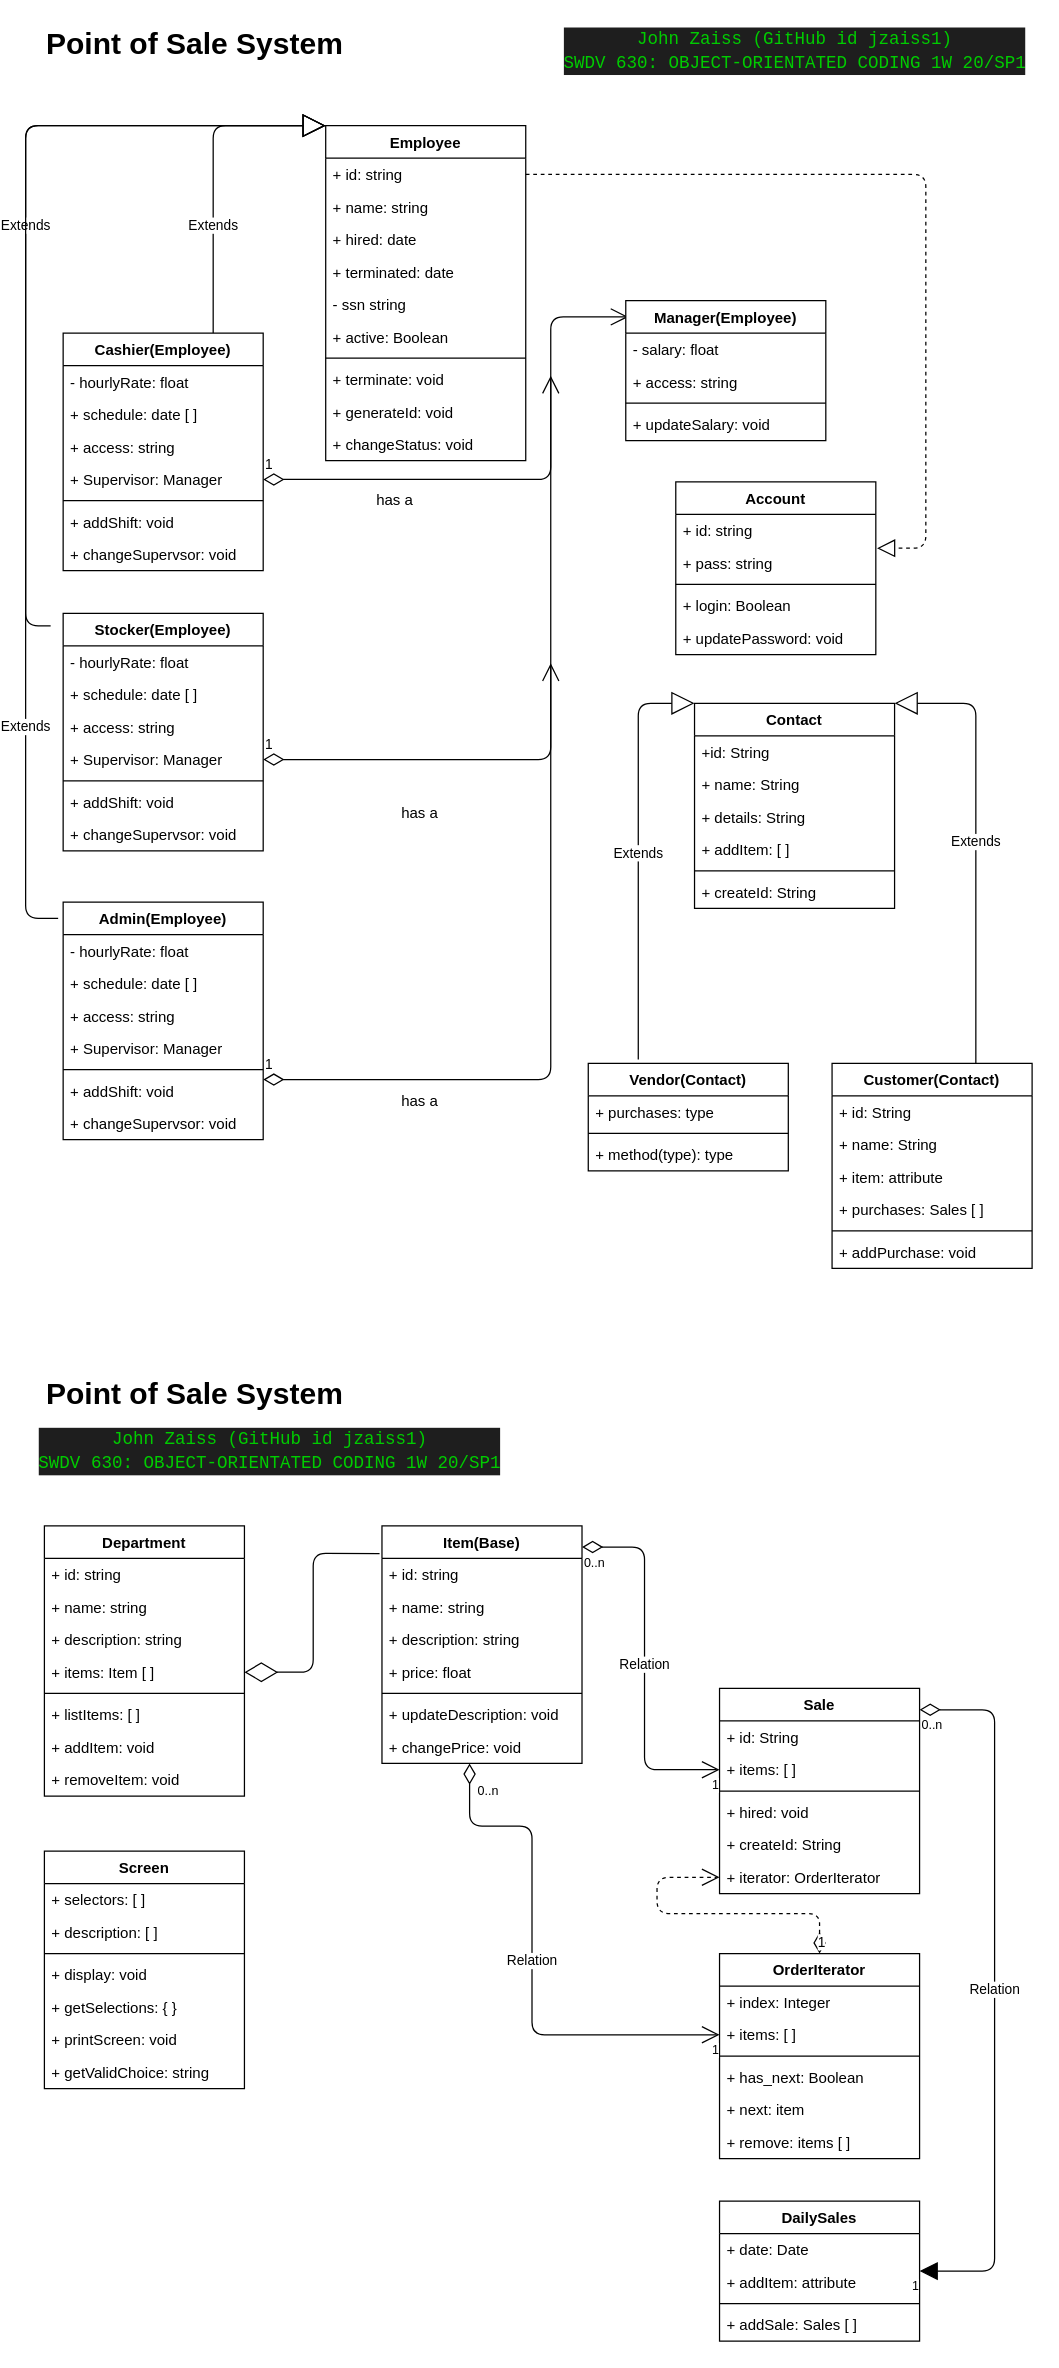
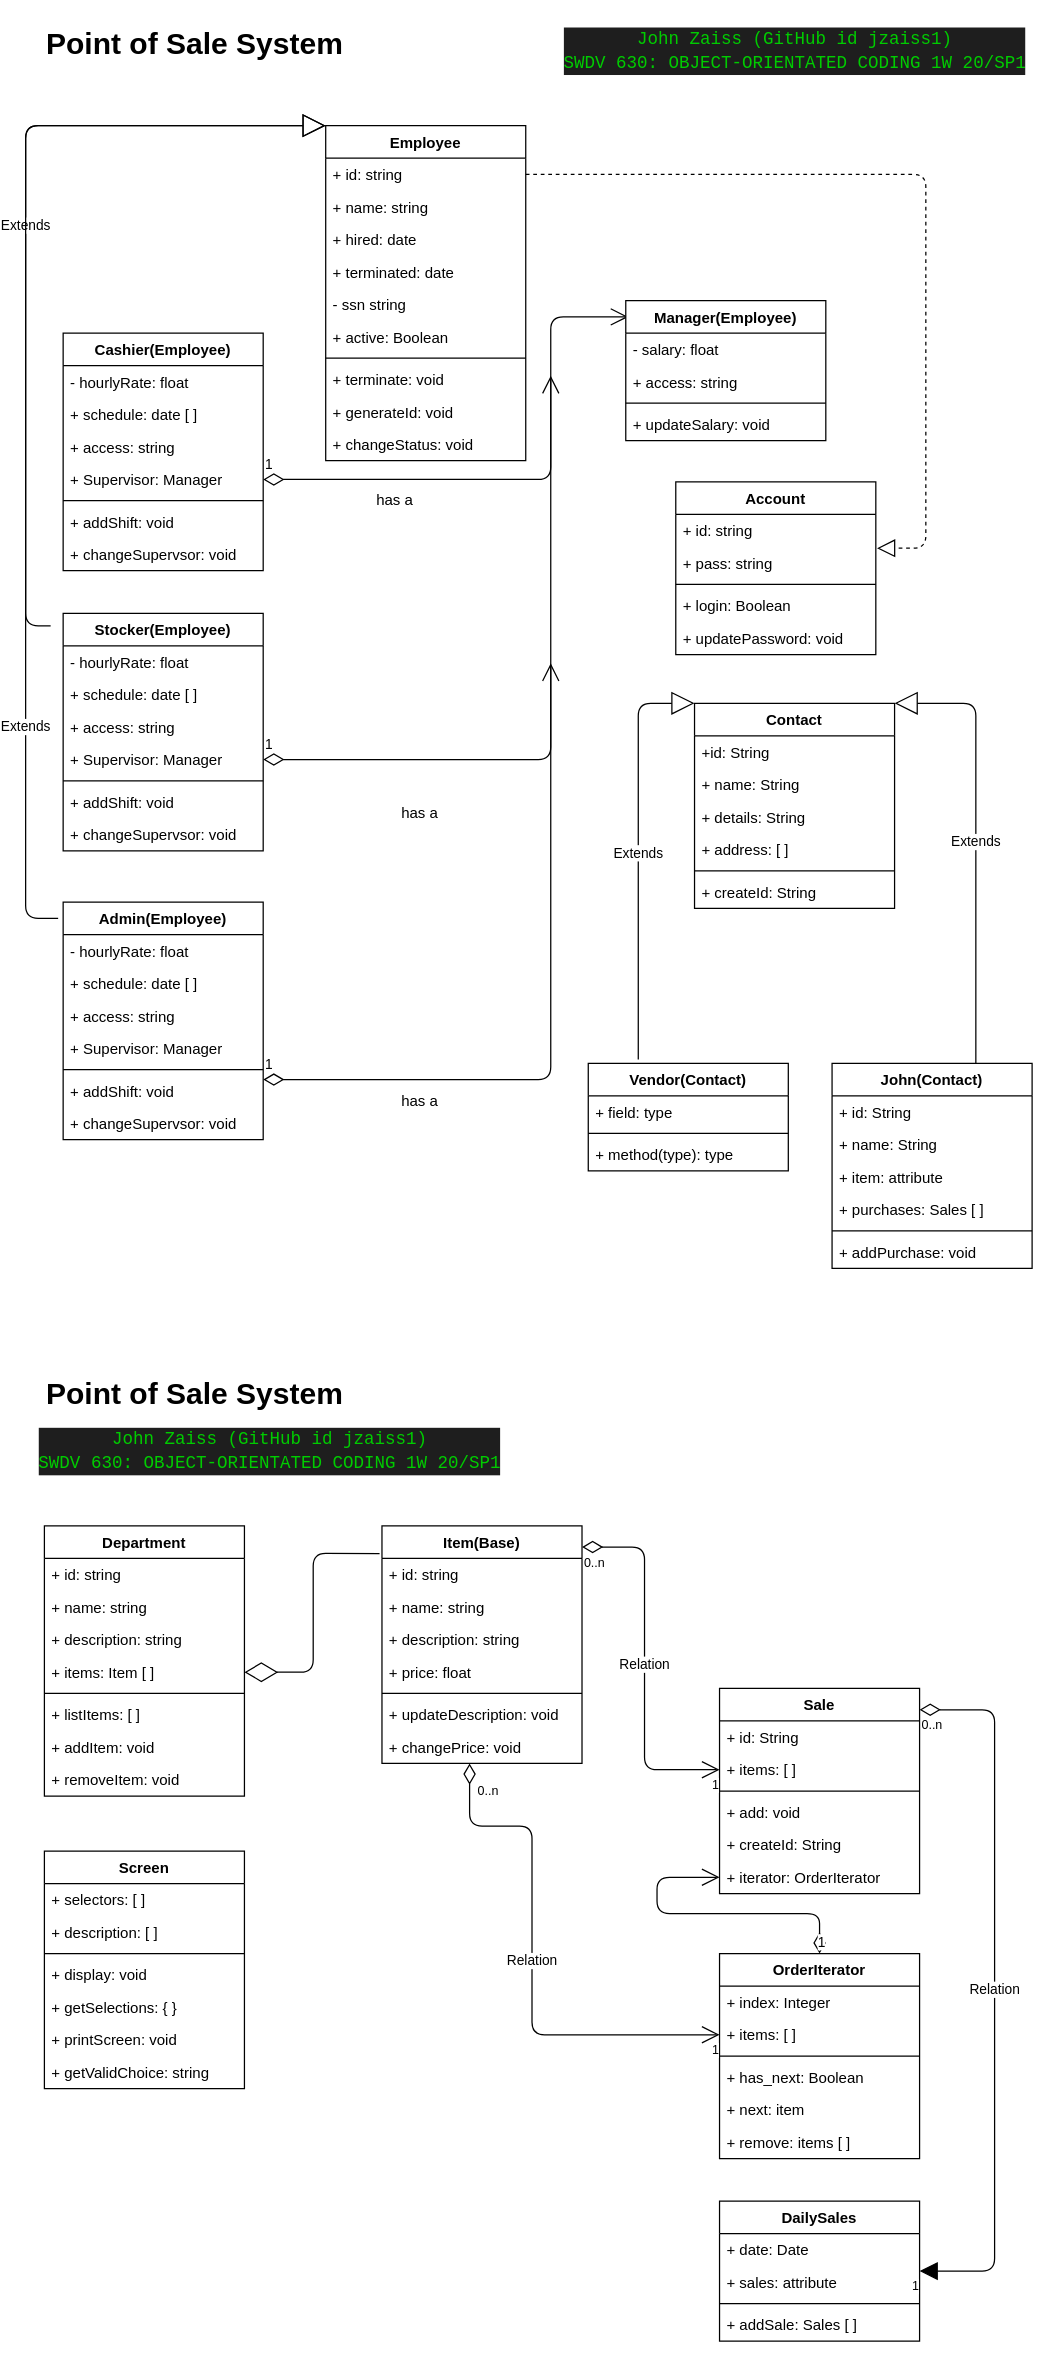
(213, 232) -> none
(752, 850) -> (752, 850)
(931, 1080) -> (931, 1080)
(661, 1113) -> (640, 1113)
(771, 1813) -> (765, 1813)
(706, 1913) -> (706, 1913)
(802, 2283) -> (792, 2283)
